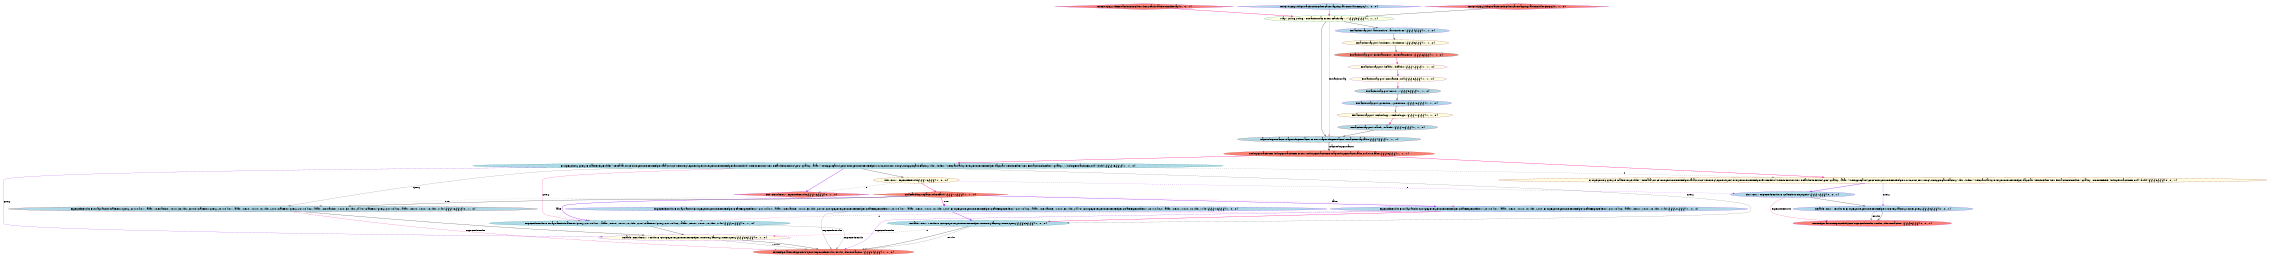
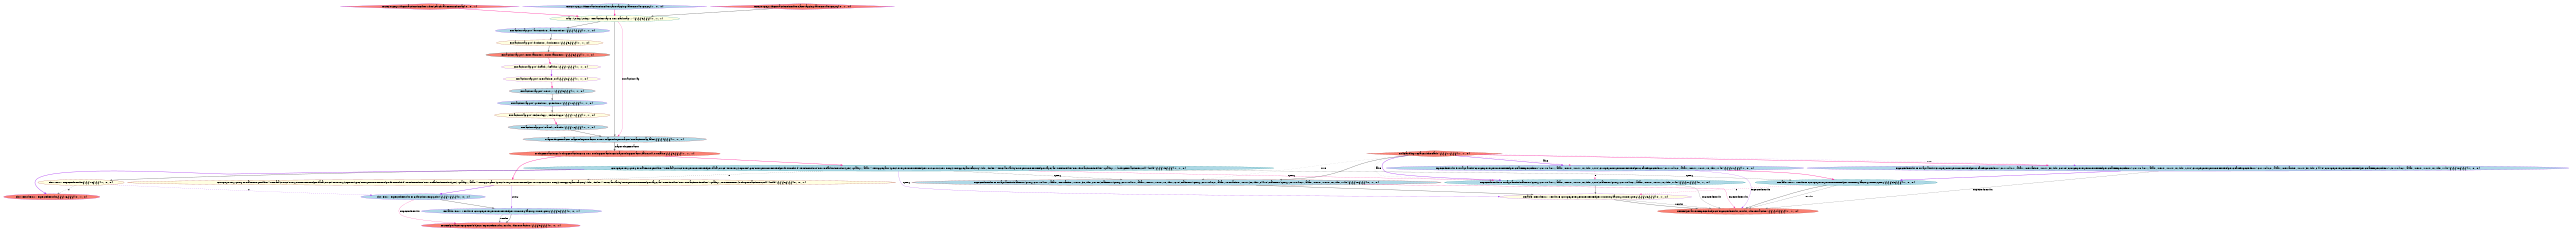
(928, 187) -> none
(802, 195) -> (52, 197)
